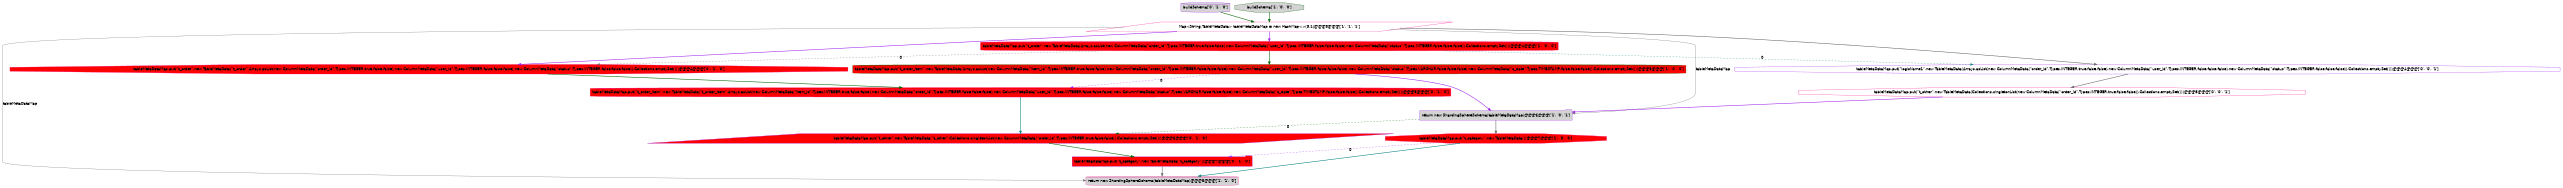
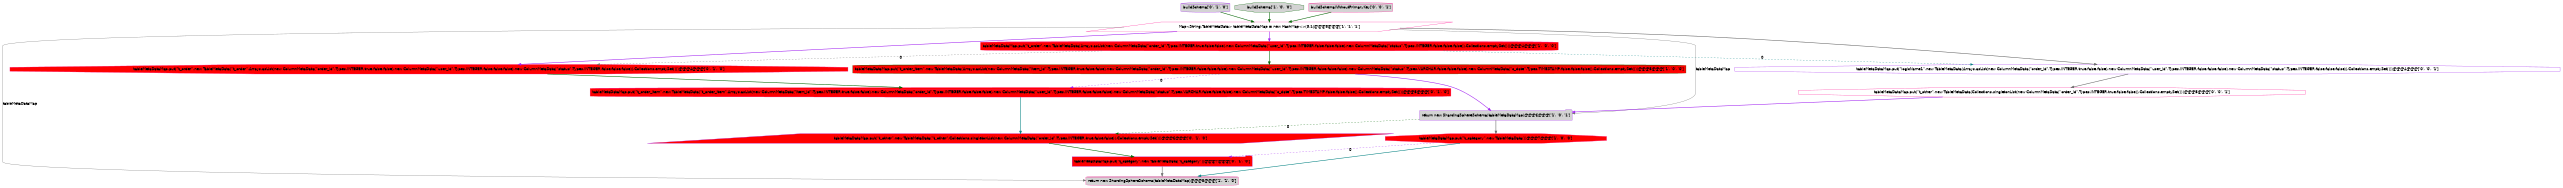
none -> (1351, 7)
